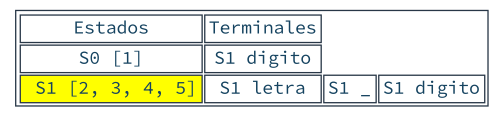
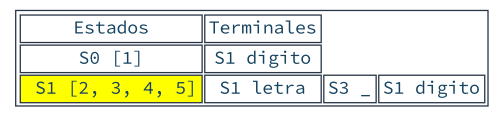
(350, 88) -> (350, 88)
